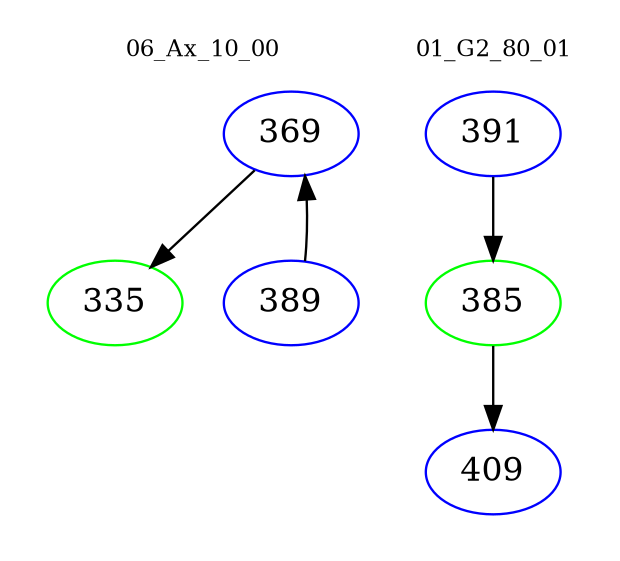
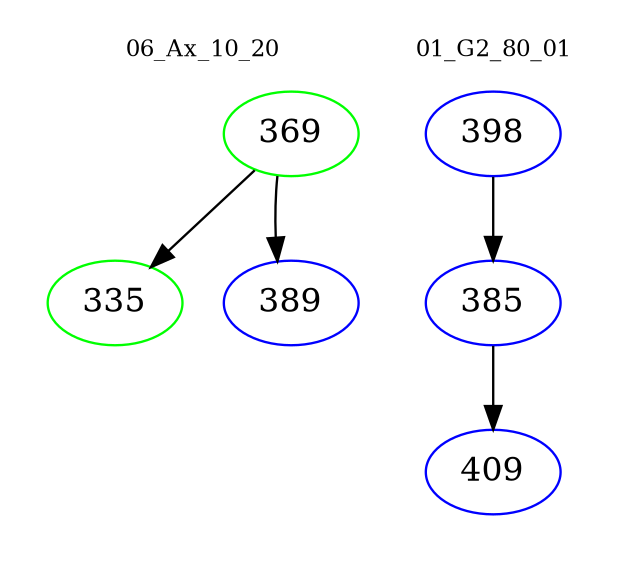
(203, 50) -> (203, 50)
(291, 134) -> (291, 134)
(493, 134) -> (493, 134)
(307, 231) -> (276, 207)
(493, 303) -> (493, 303)
